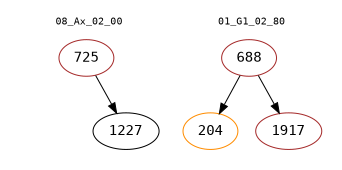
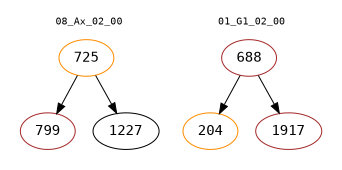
(252, 22) -> (252, 22)
(86, 58) -> (86, 58)
none -> (48, 131)
